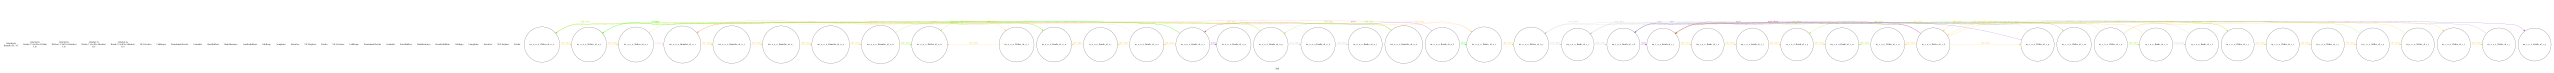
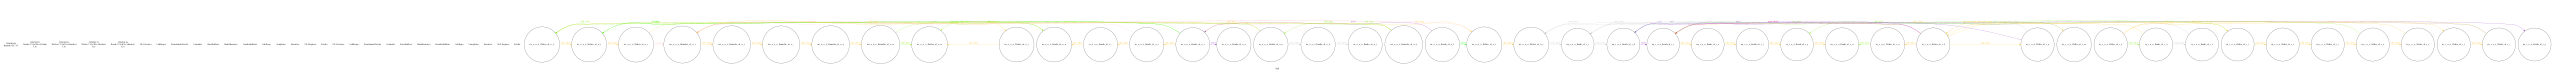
(2022, 23) -> (2217, 22)
